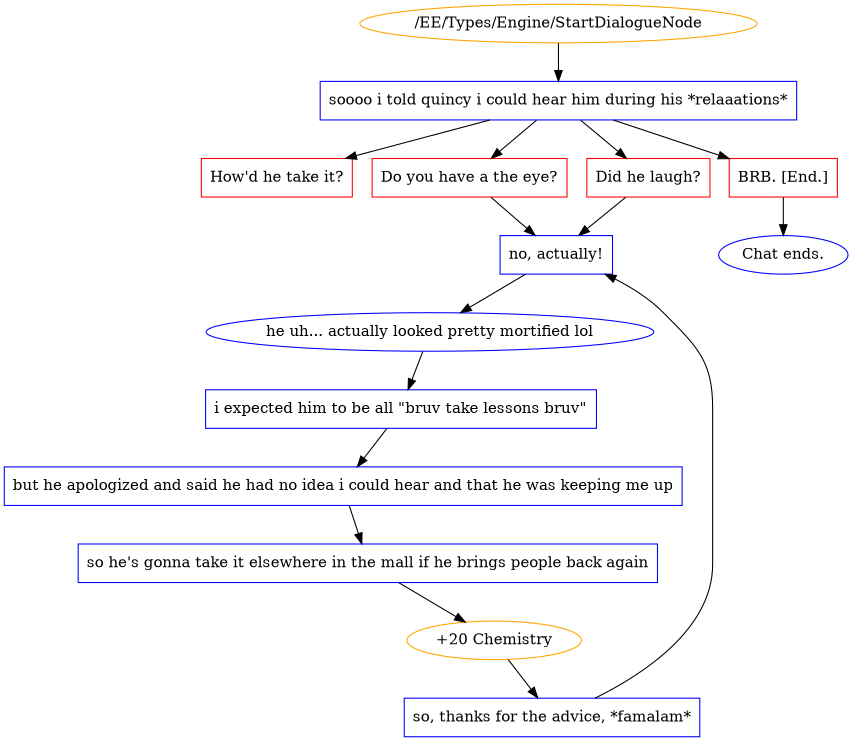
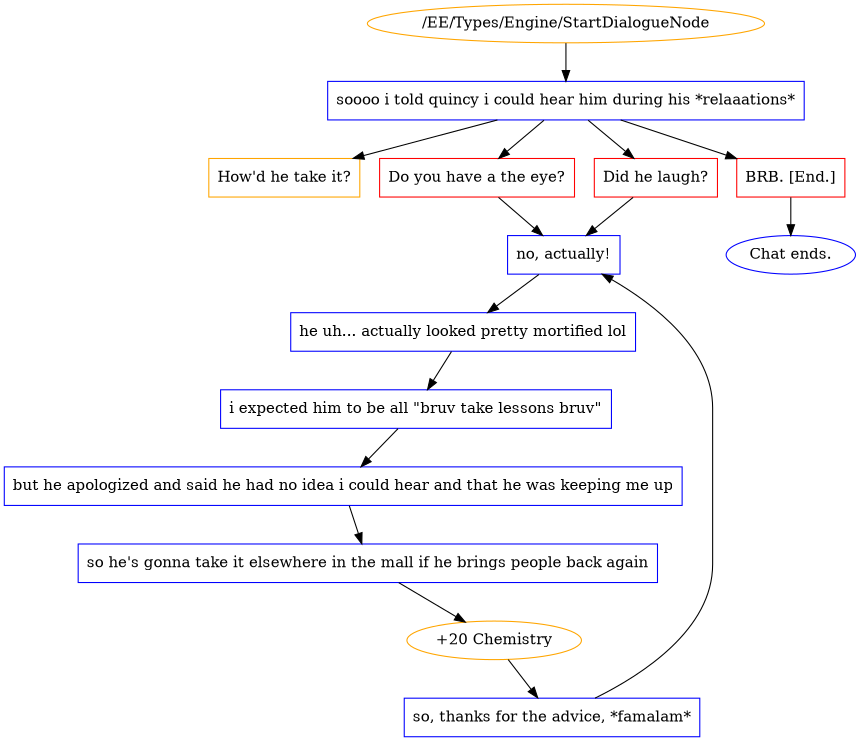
(277, 178) -> (284, 178)
(430, 332) -> (463, 332)
